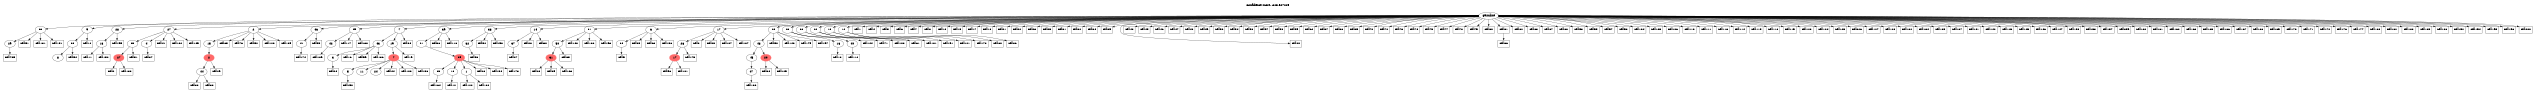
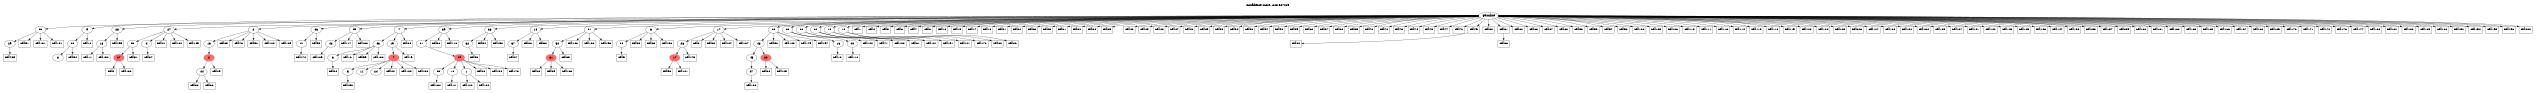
(1121, 28) -> (1386, 41)
